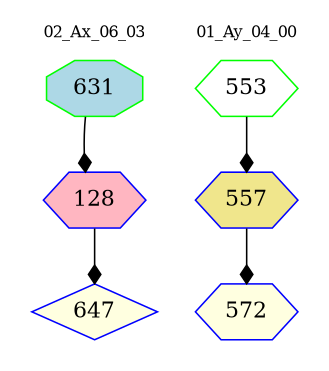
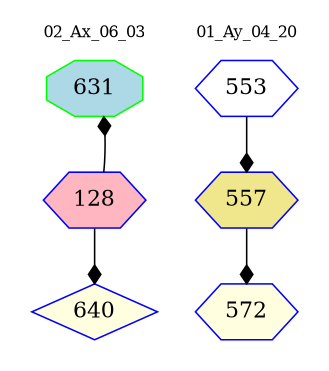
(247, 33) -> (247, 33)
(247, 88) -> (247, 88)
(84, 135) -> (105, 154)
(95, 312) -> (95, 312)
